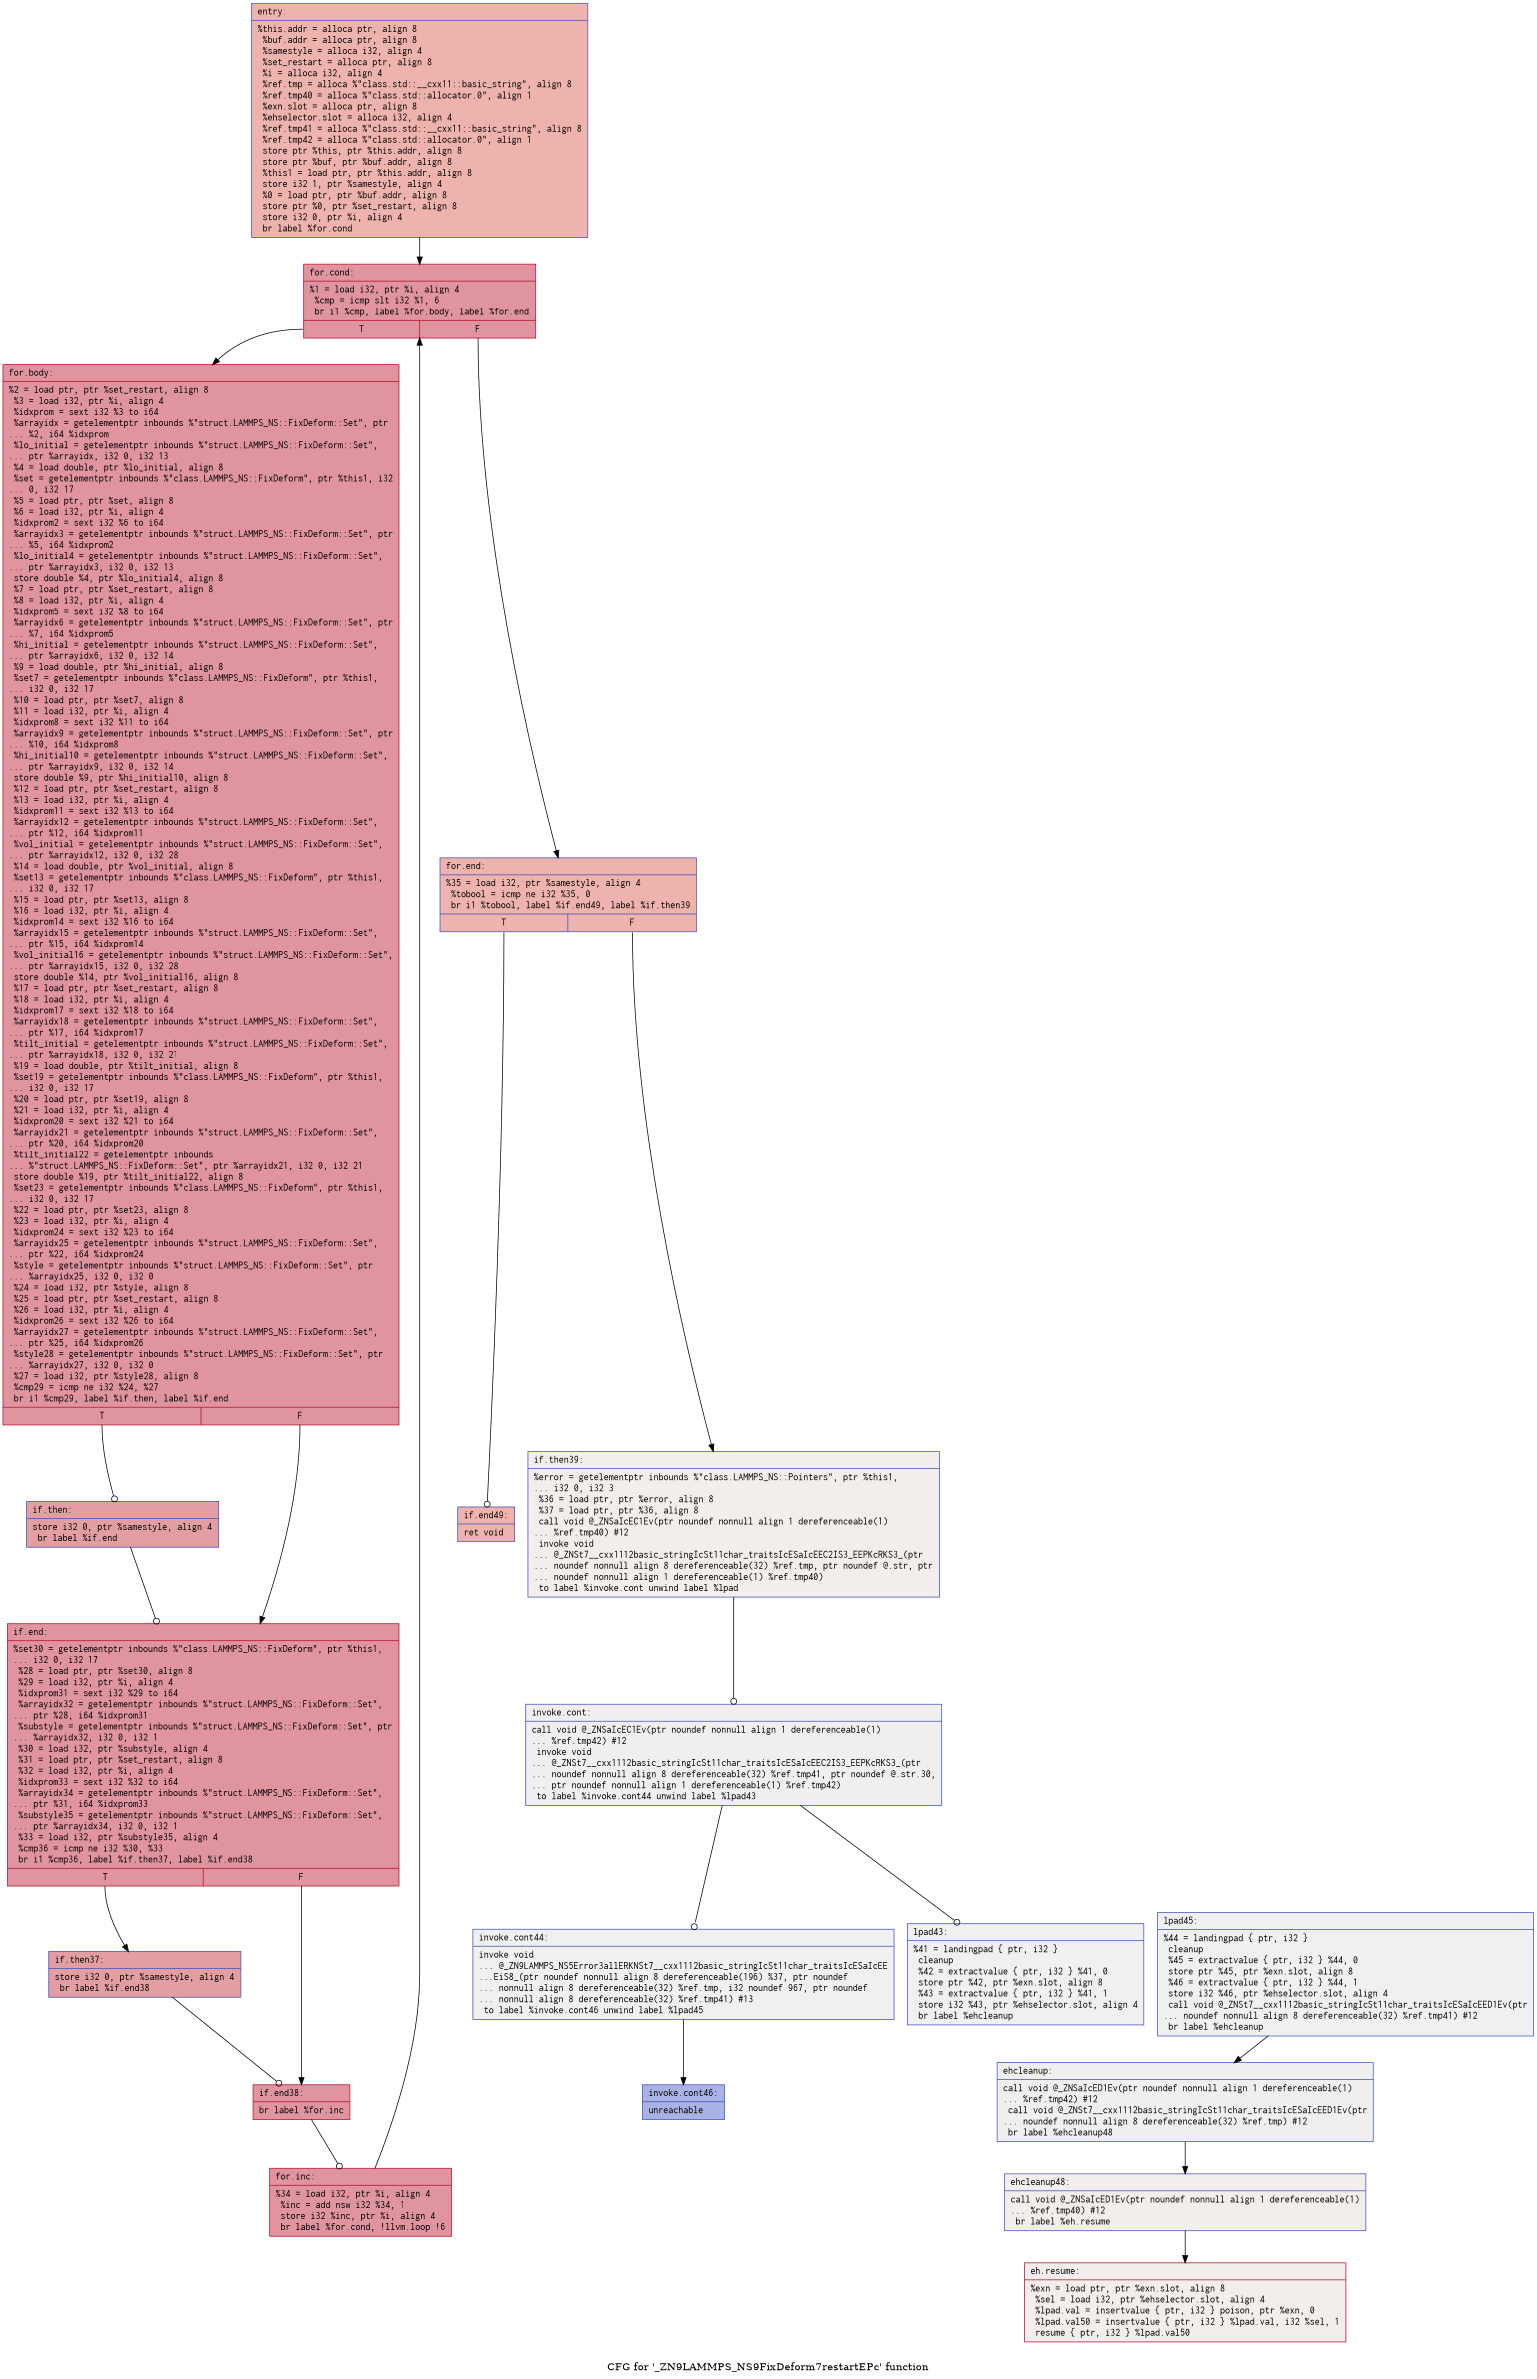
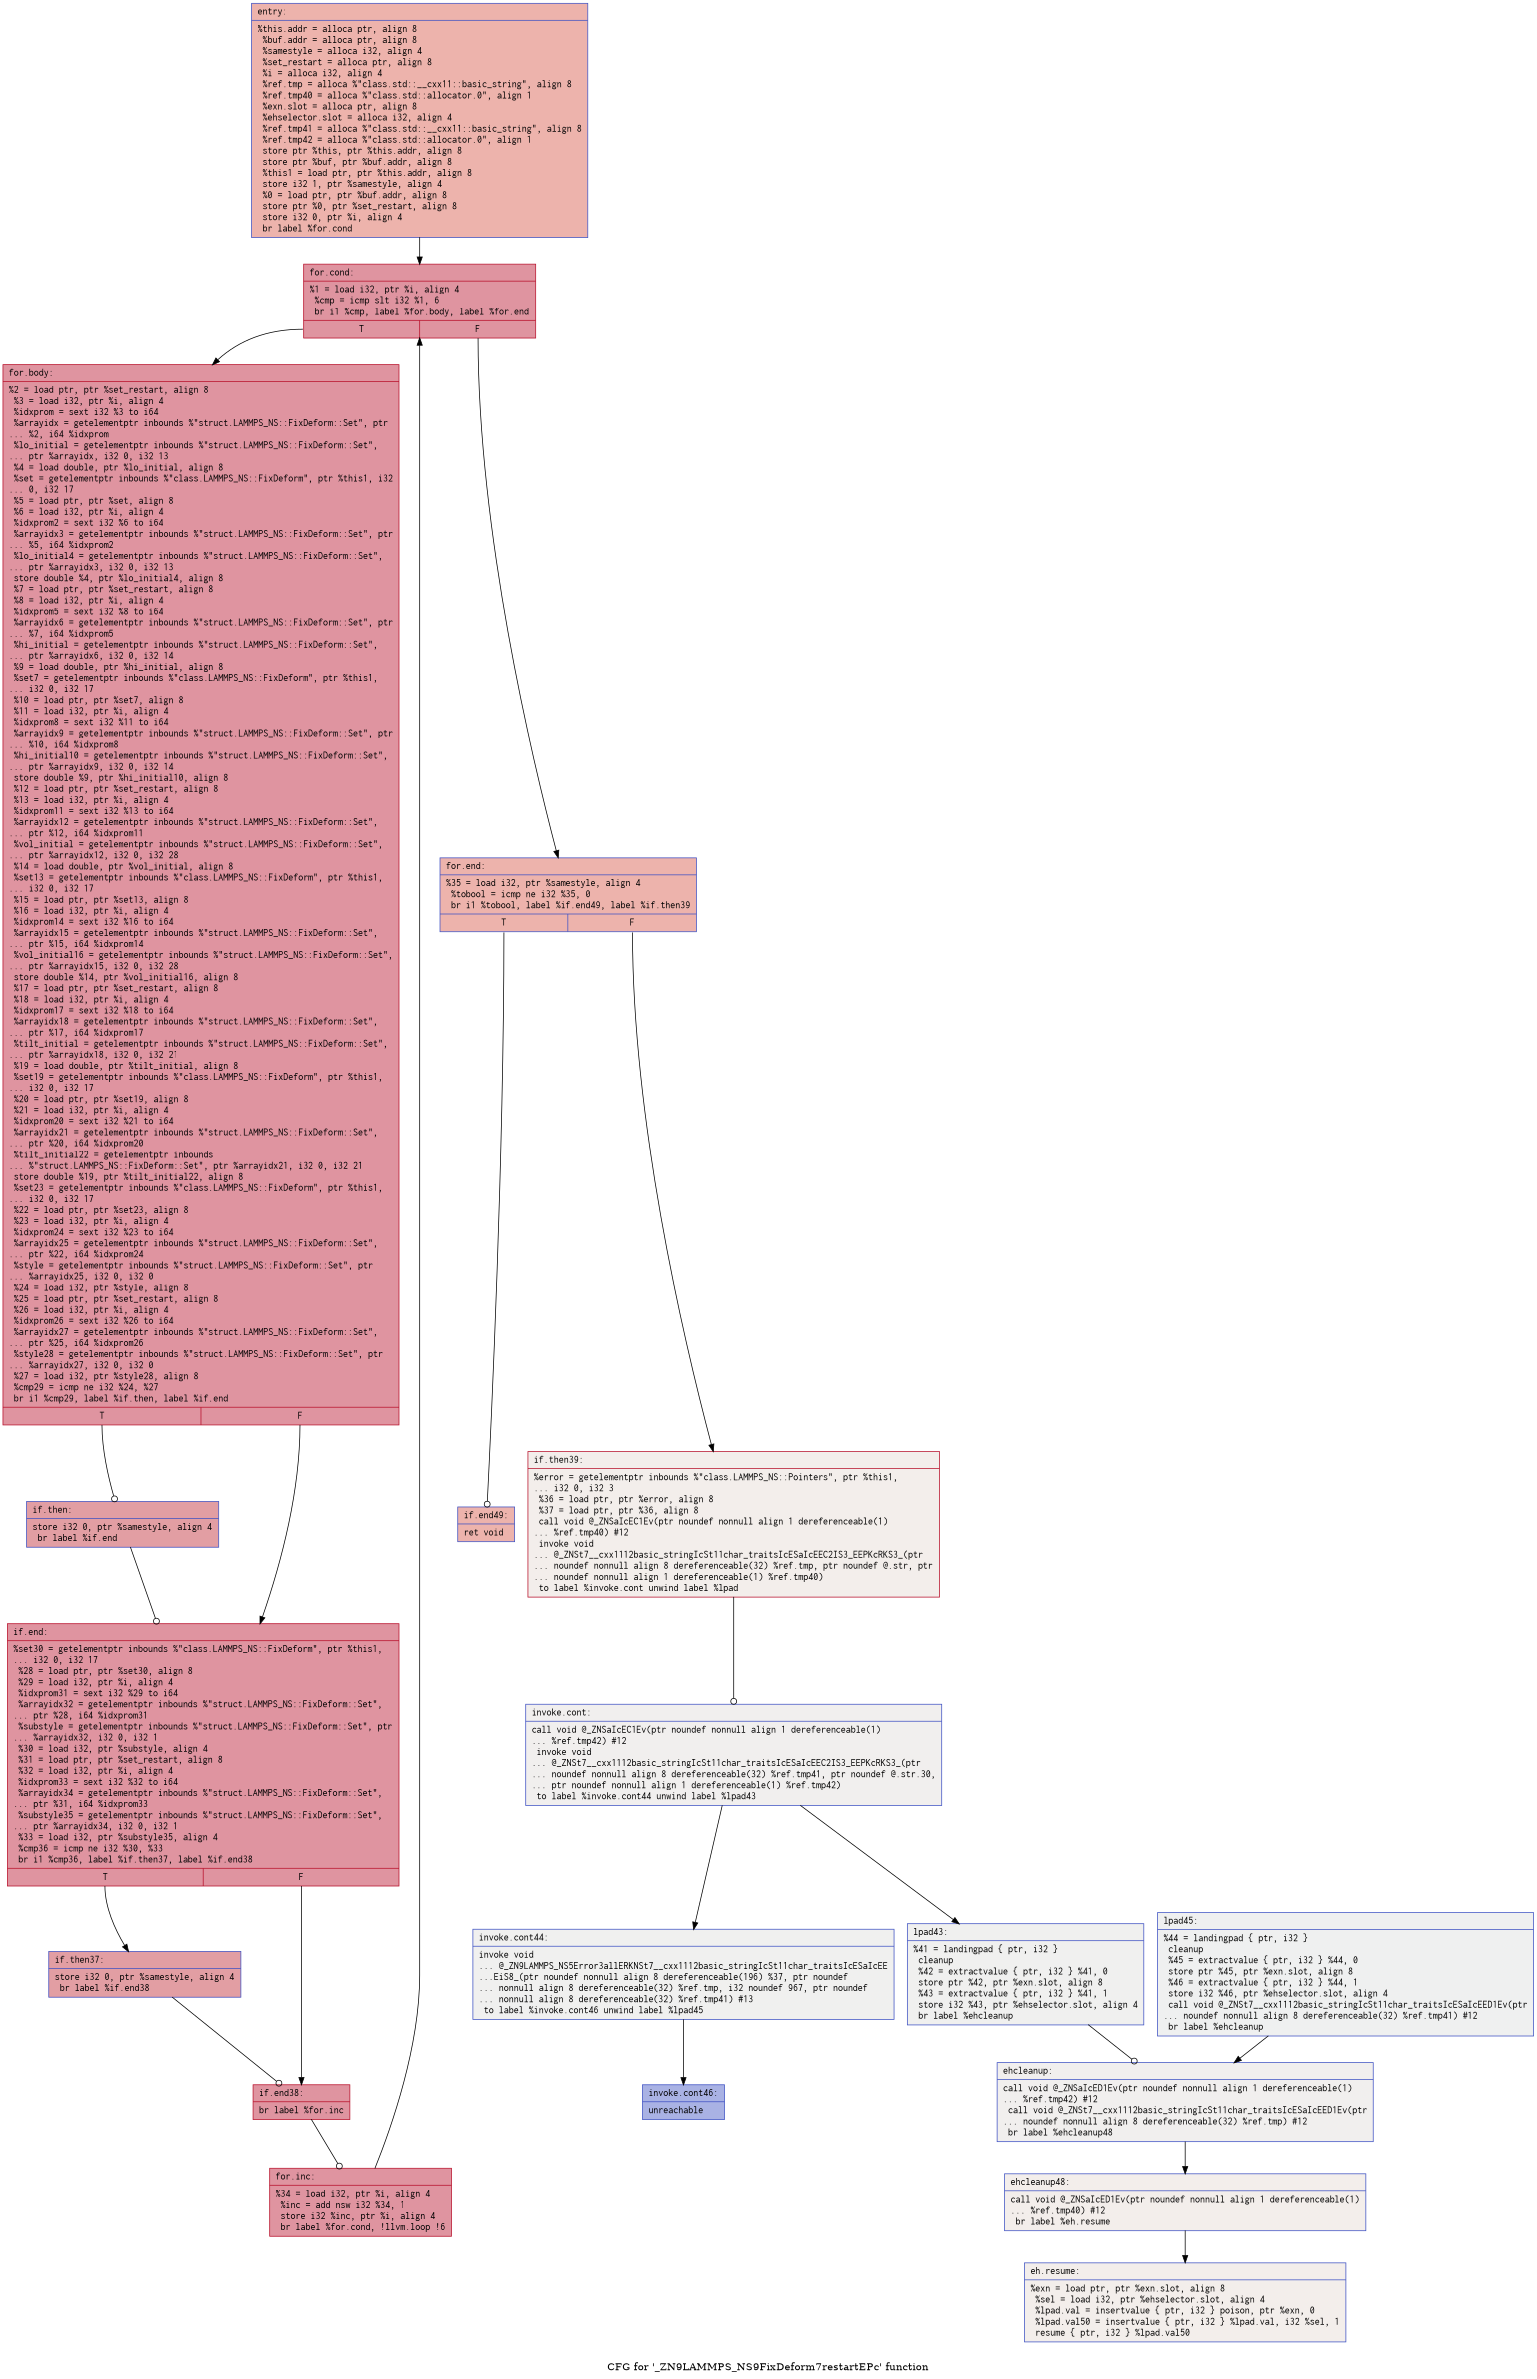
(734, 1524) -> (734, 1524)
(877, 1863) -> (877, 1863)
(709, 1864) -> (709, 1864)
none -> (1110, 2042)
(1185, 2302) -> (1185, 2302)
